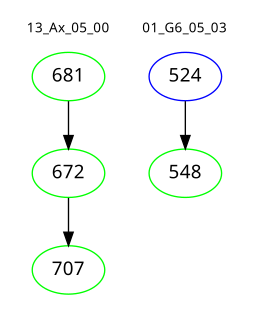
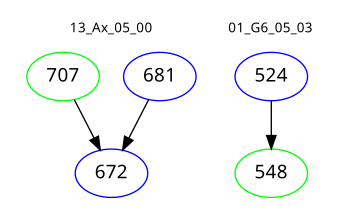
(68, 77) -> (160, 77)
(68, 173) -> (111, 173)
(68, 215) -> (84, 119)
